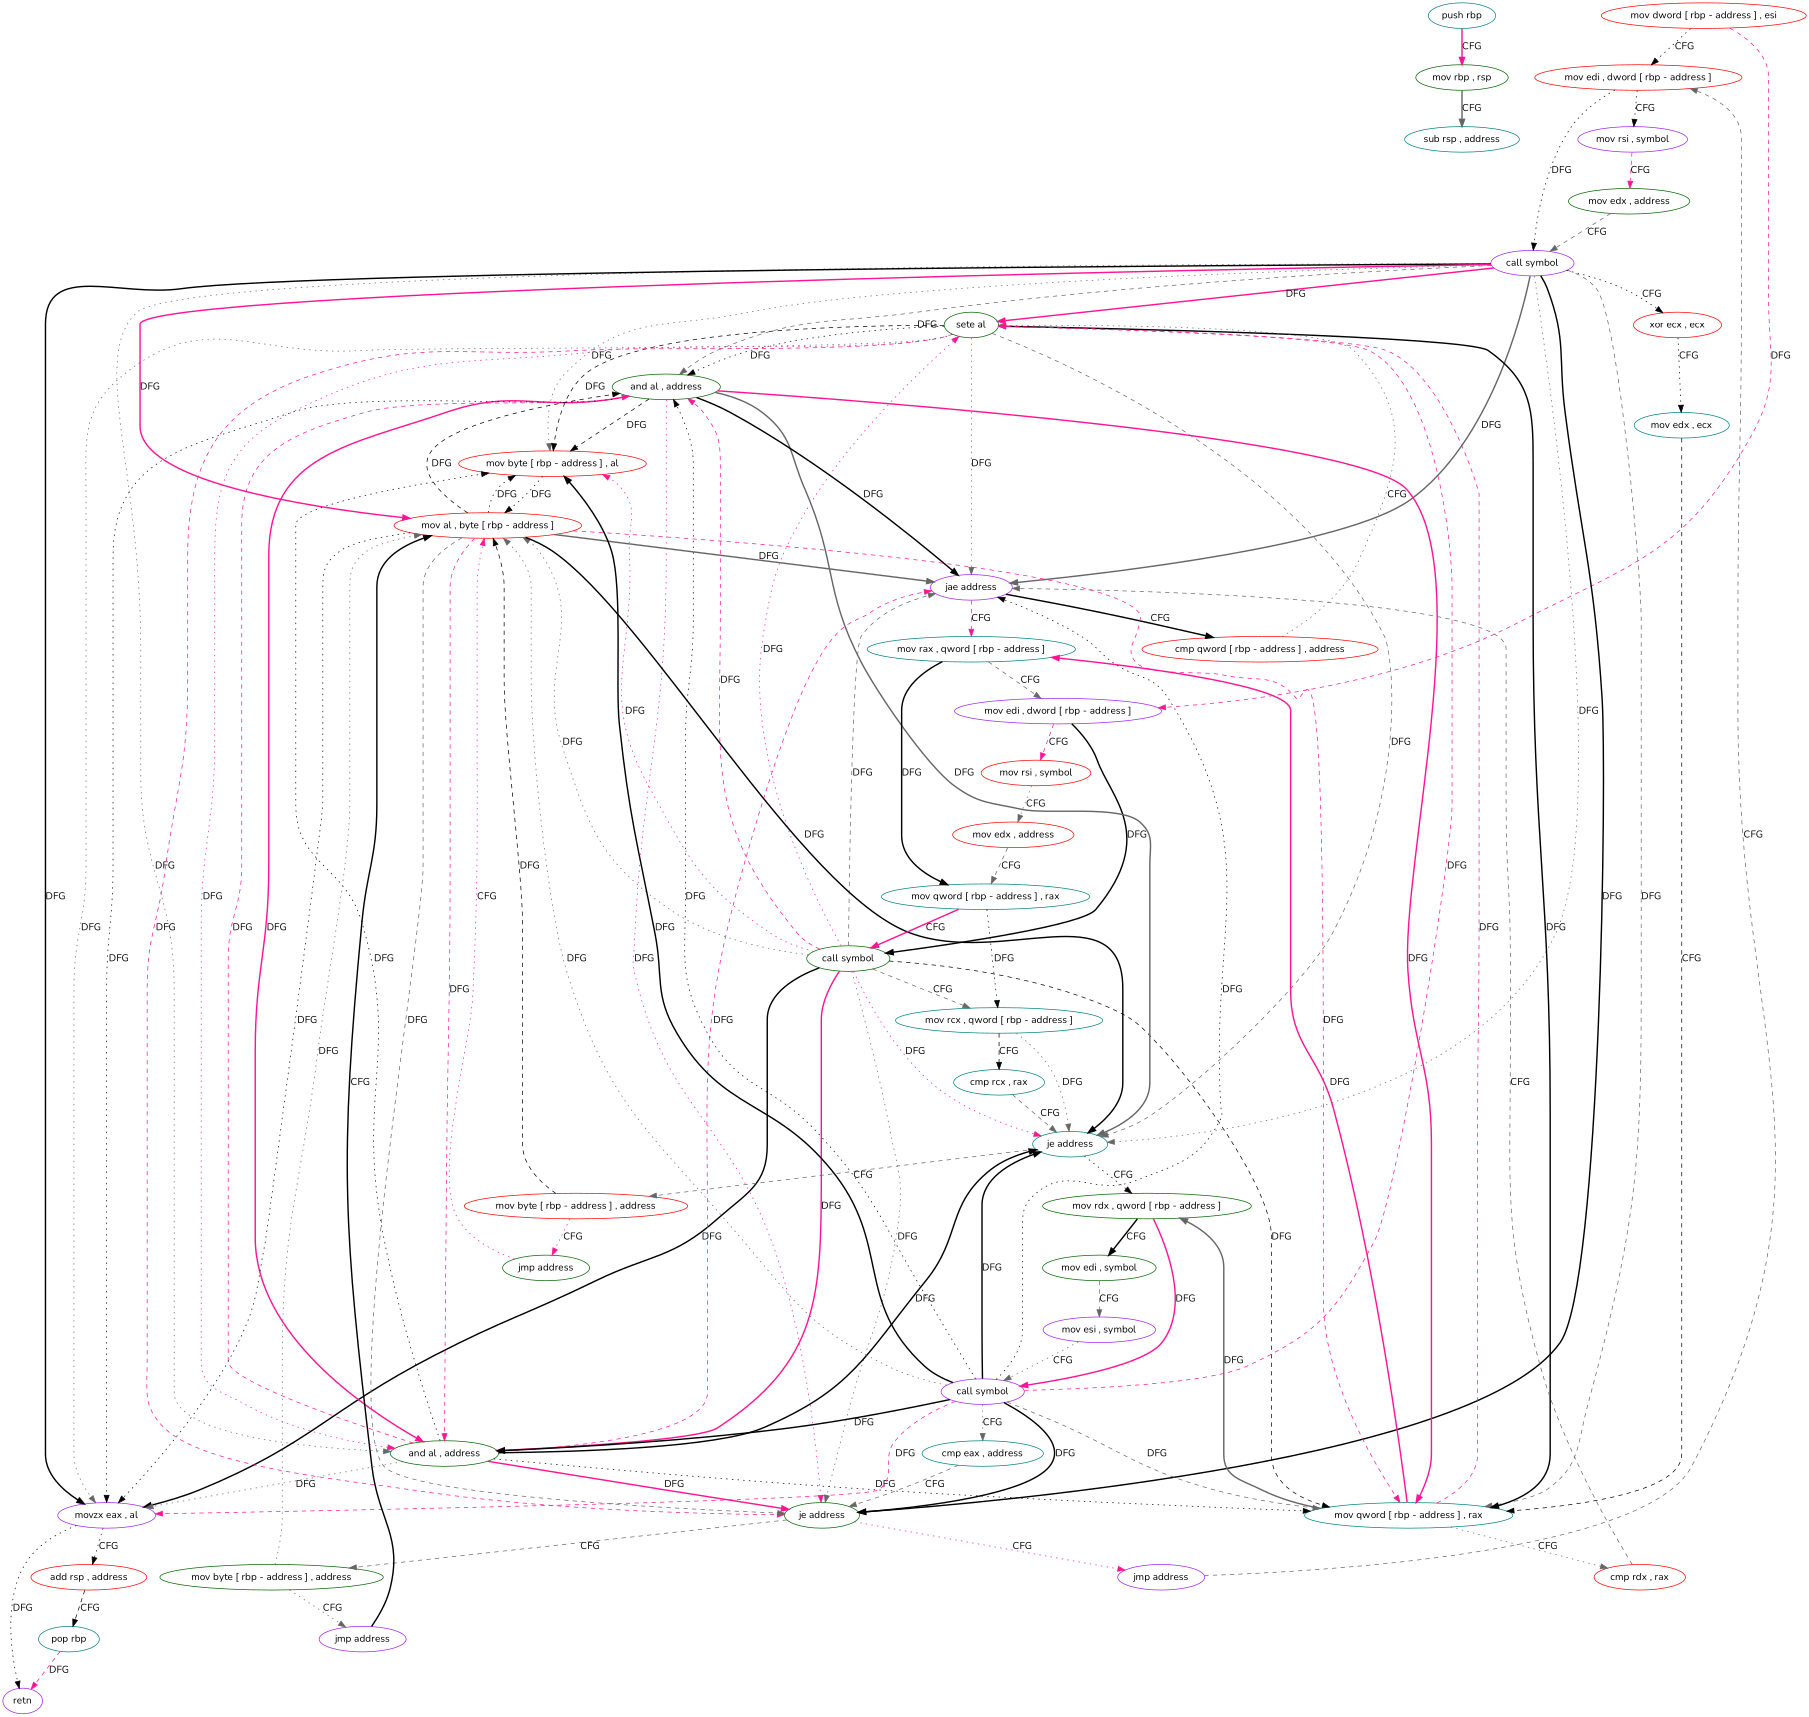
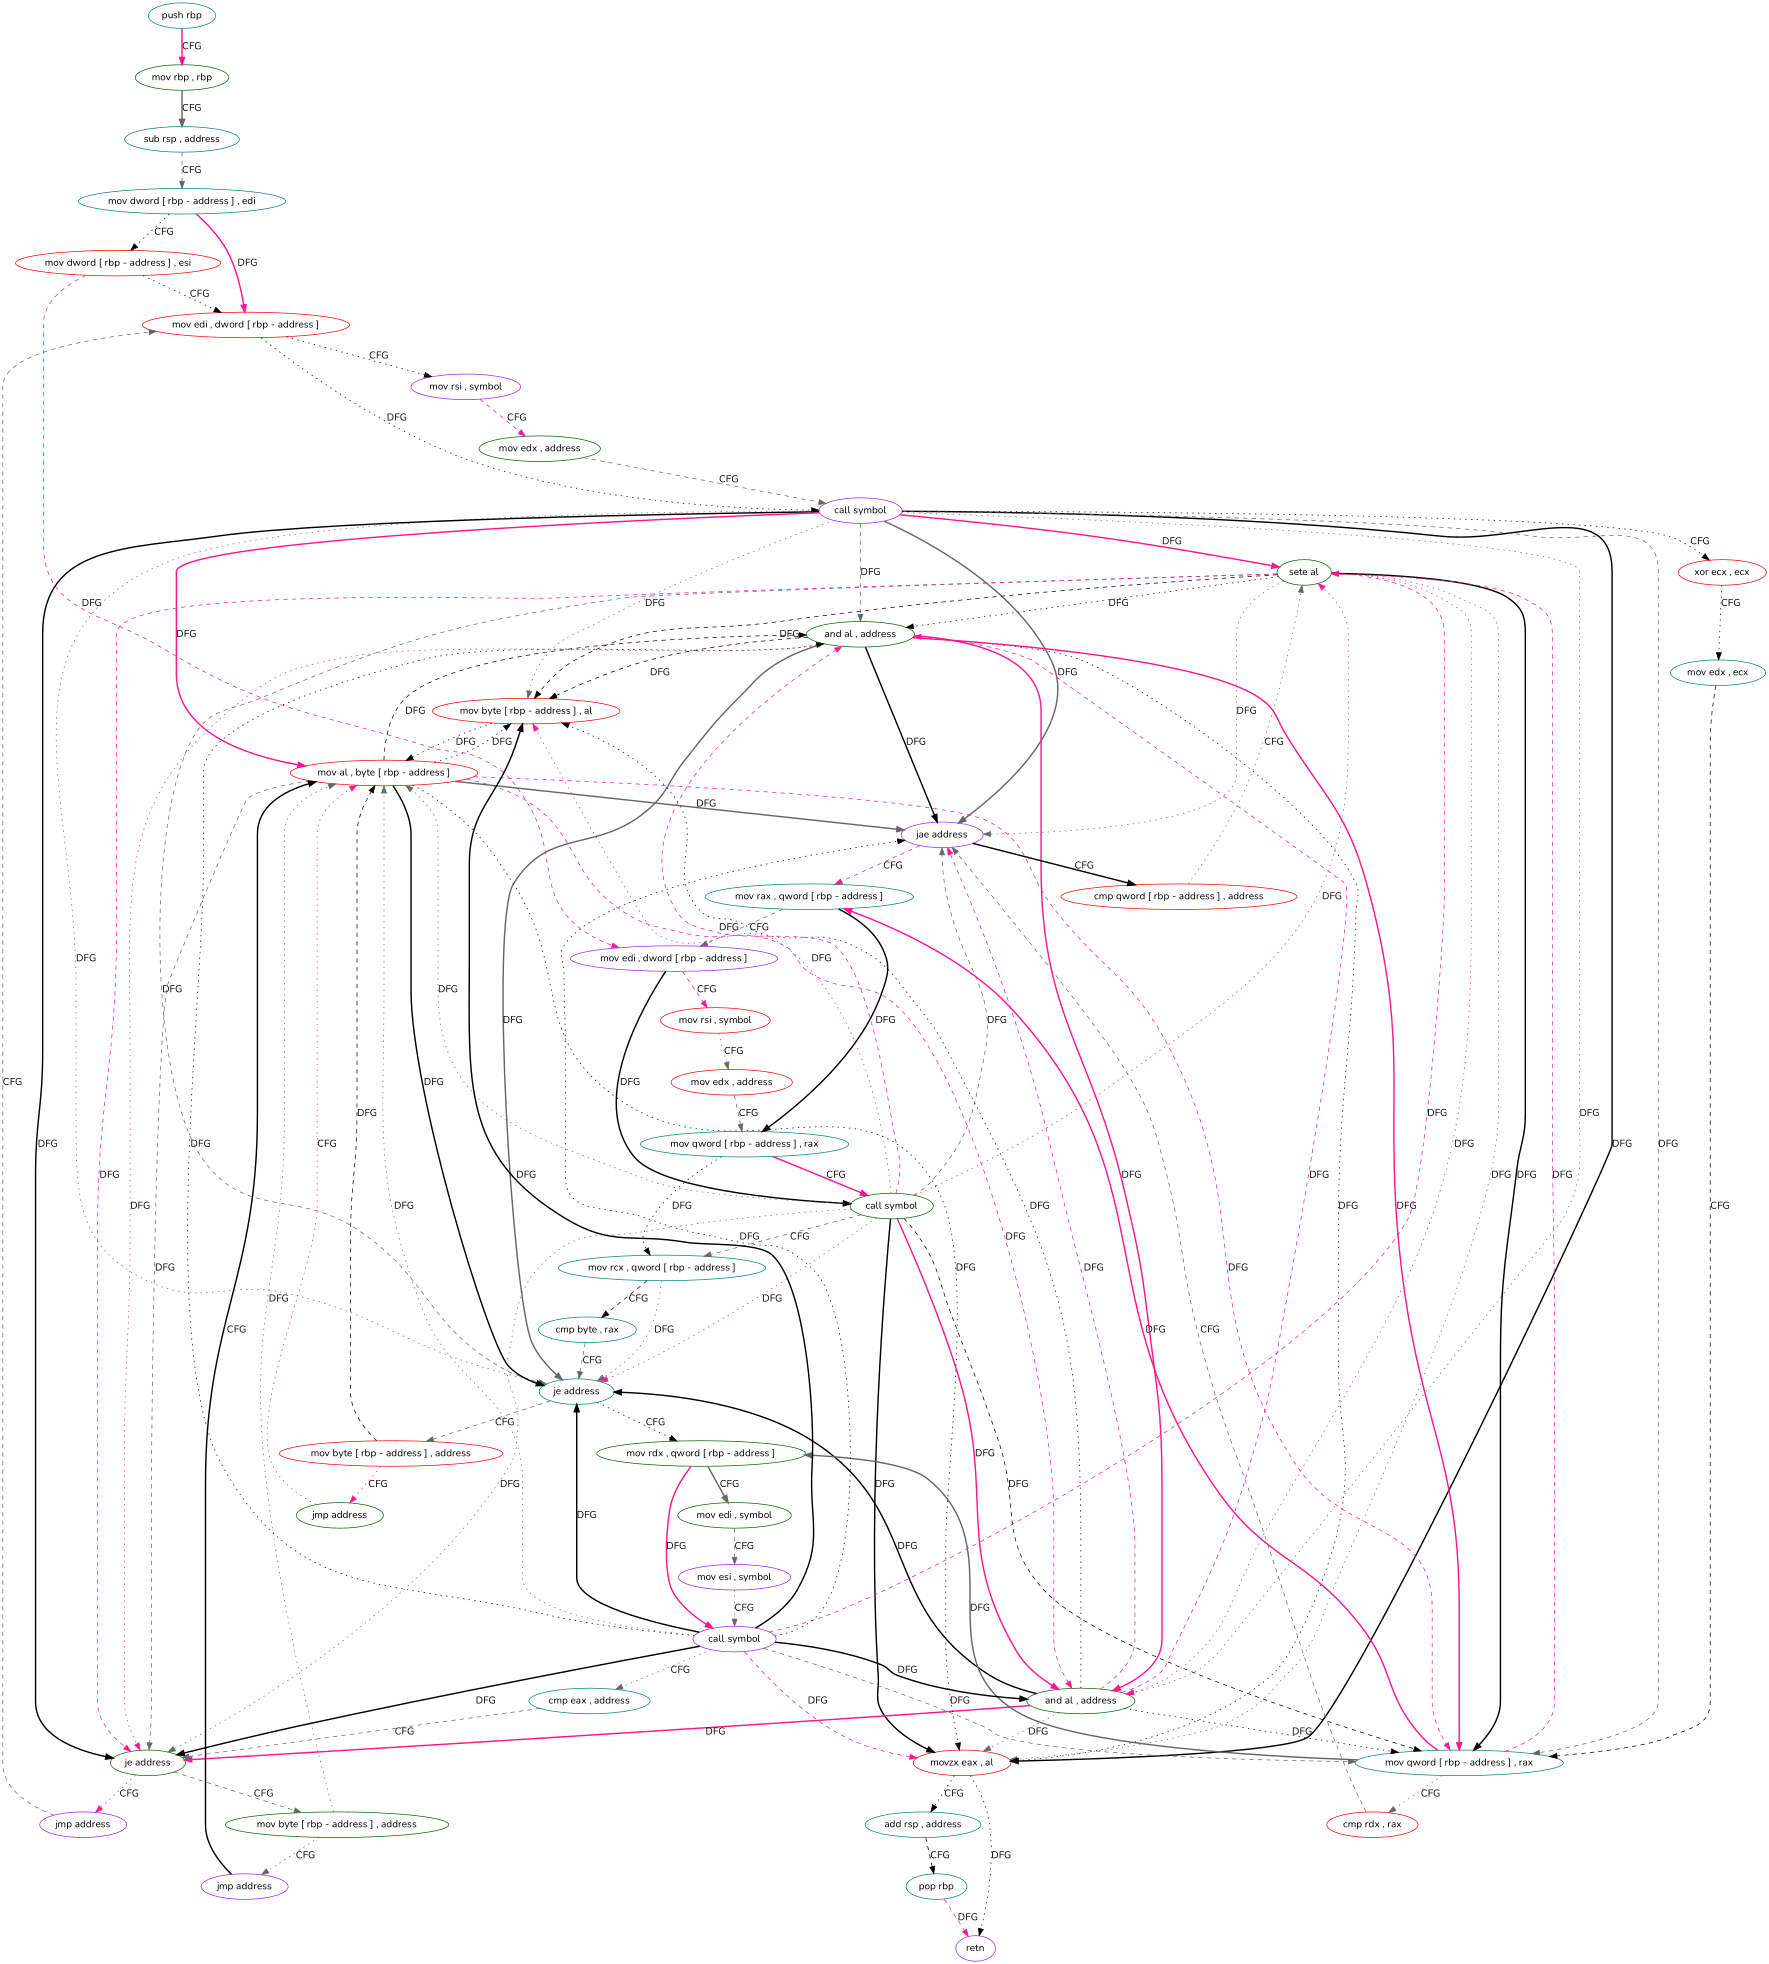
(1462, 78) -> (182, 78)
none -> (182, 201)
(999, 1082) -> (587, 1330)
(1125, 1234) -> (716, 1481)
(107, 1515) -> (962, 1763)
(89, 1577) -> (923, 1825)
